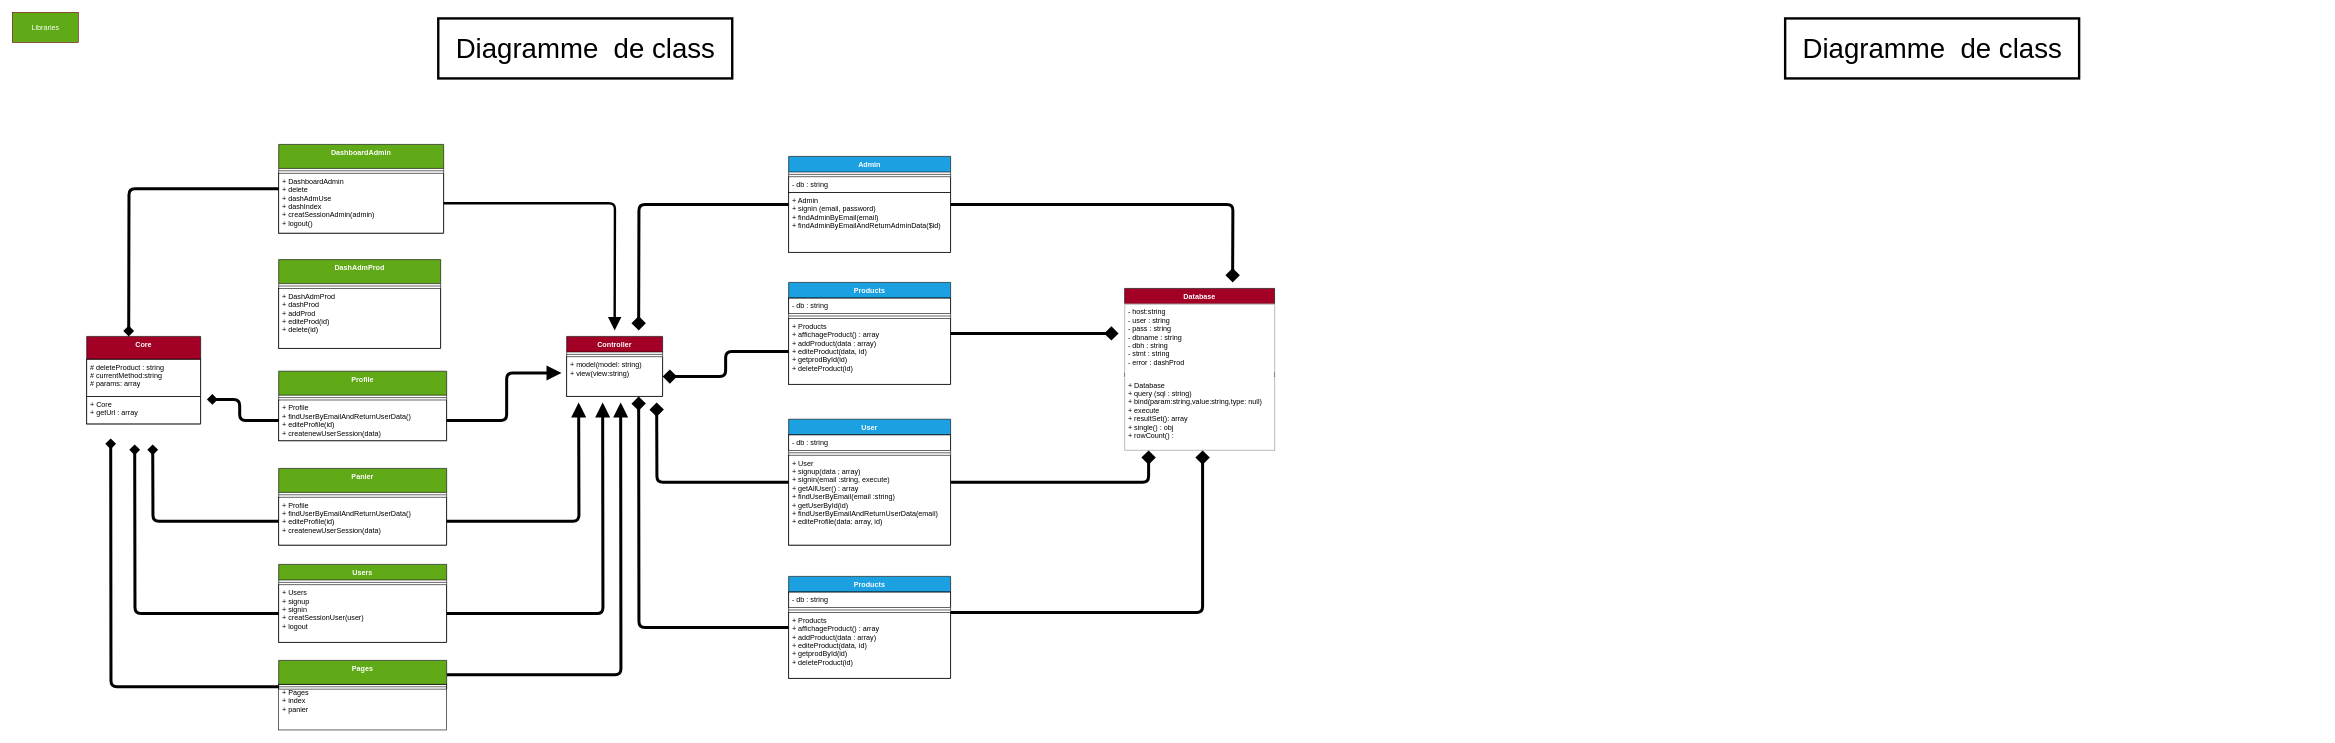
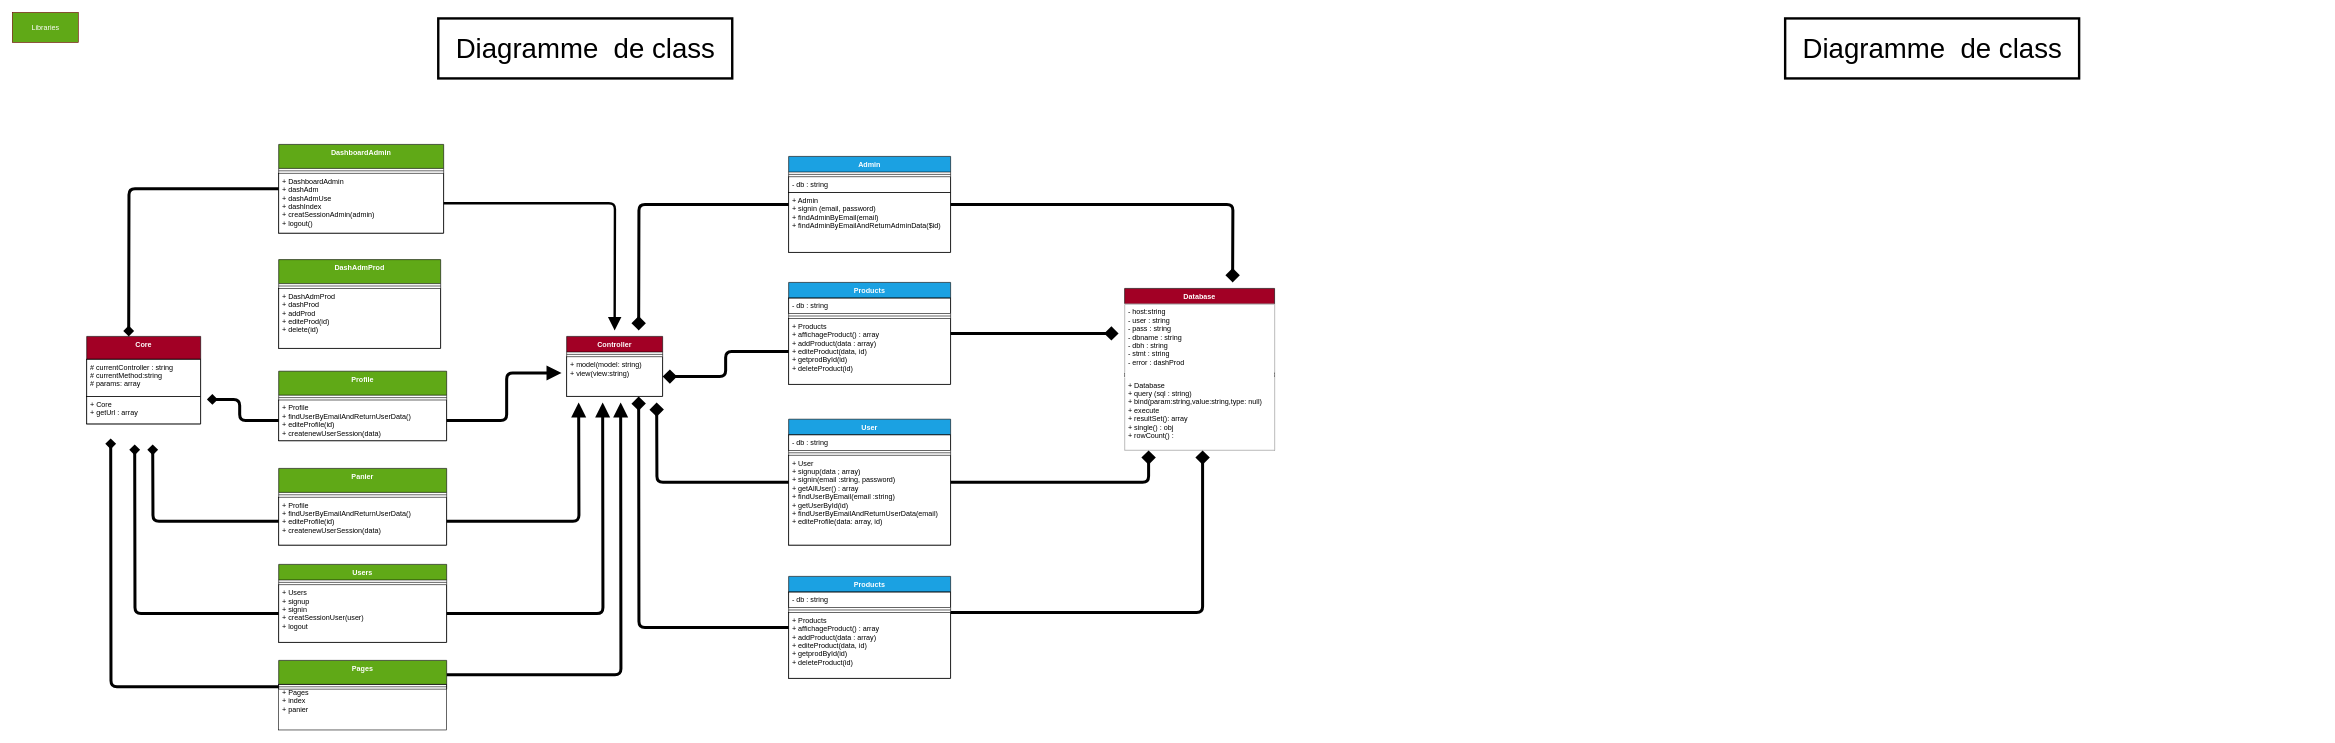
(312, 181) -> (312, 181)
(134, 367) -> (141, 367)
(803, 463) -> (803, 463)
